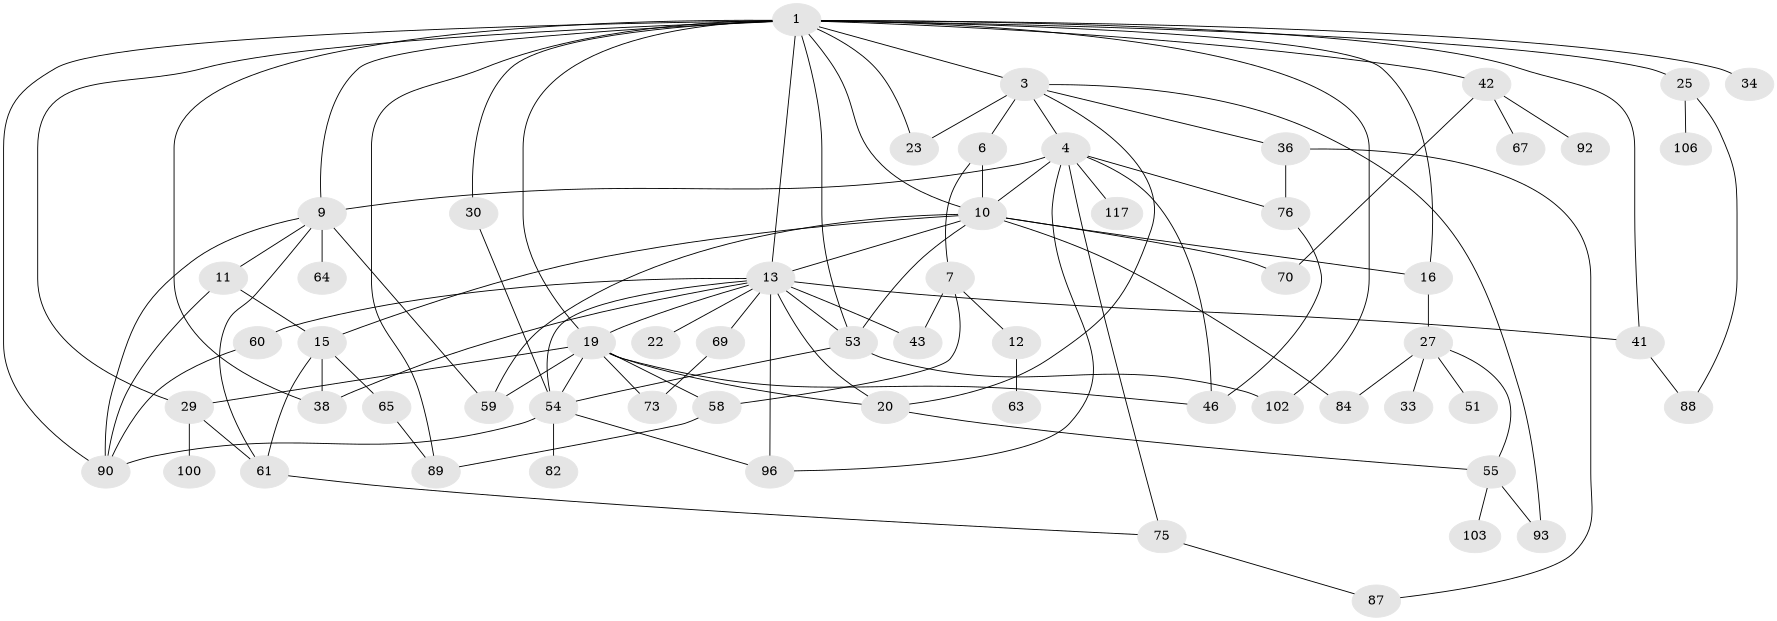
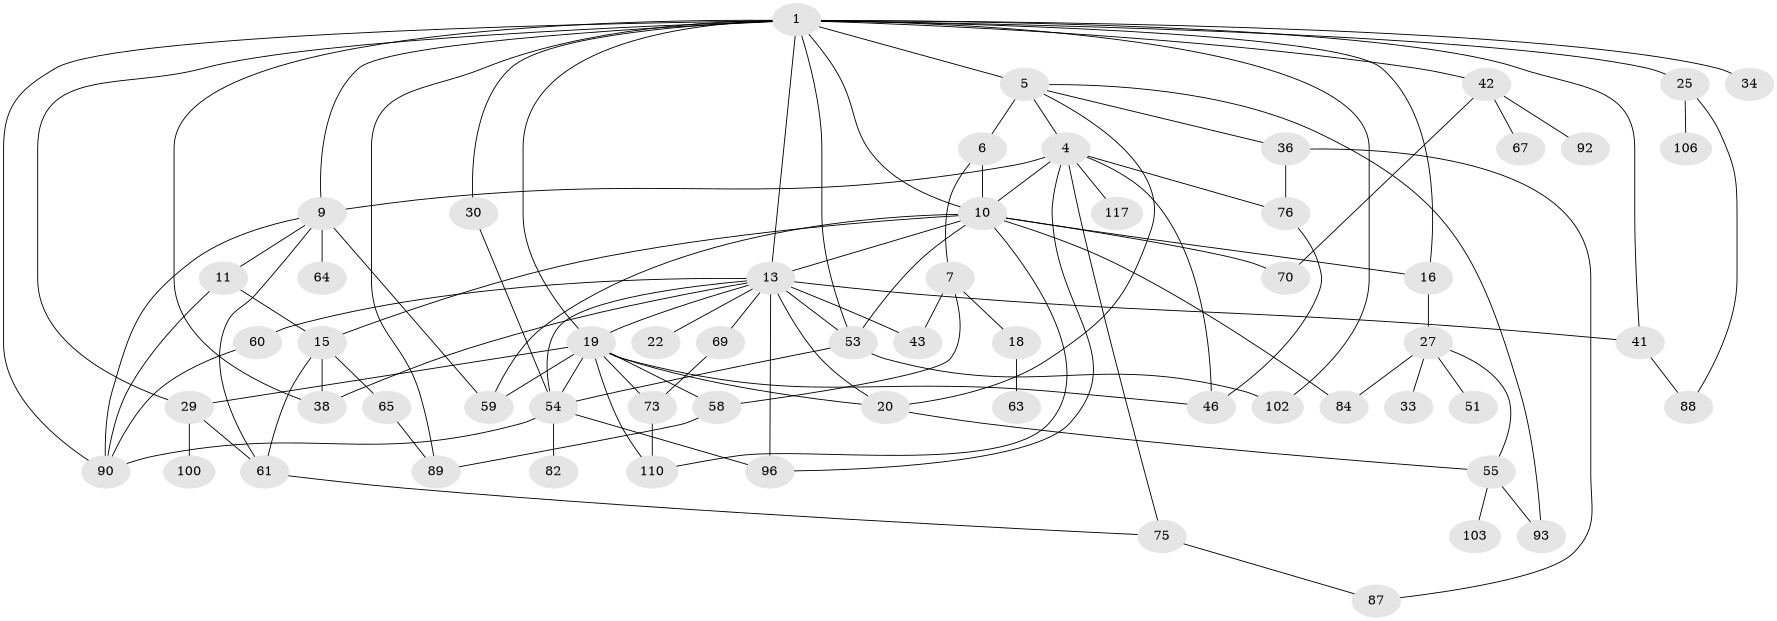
(1025, 84) -> (1025, 84)
(914, 149) -> none
(1017, 343) -> (1017, 343)
none -> (652, 472)
